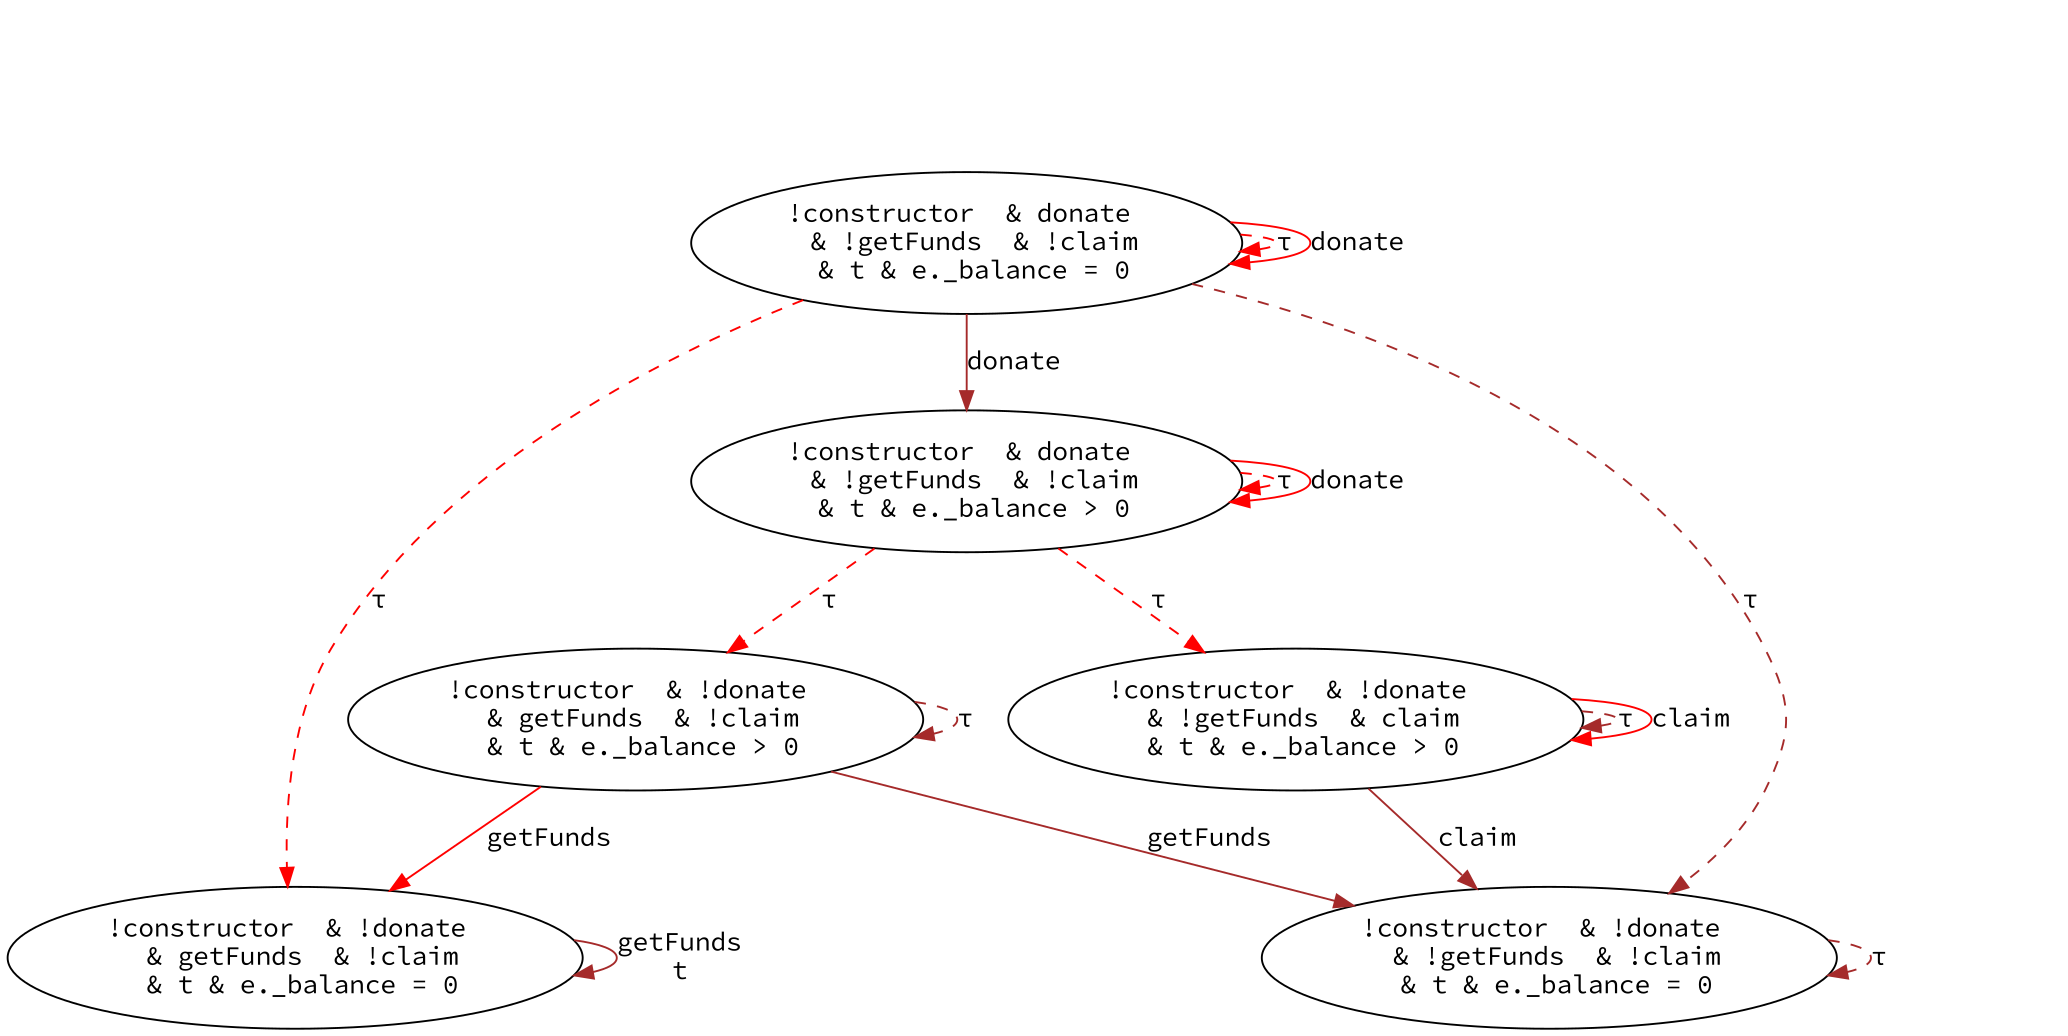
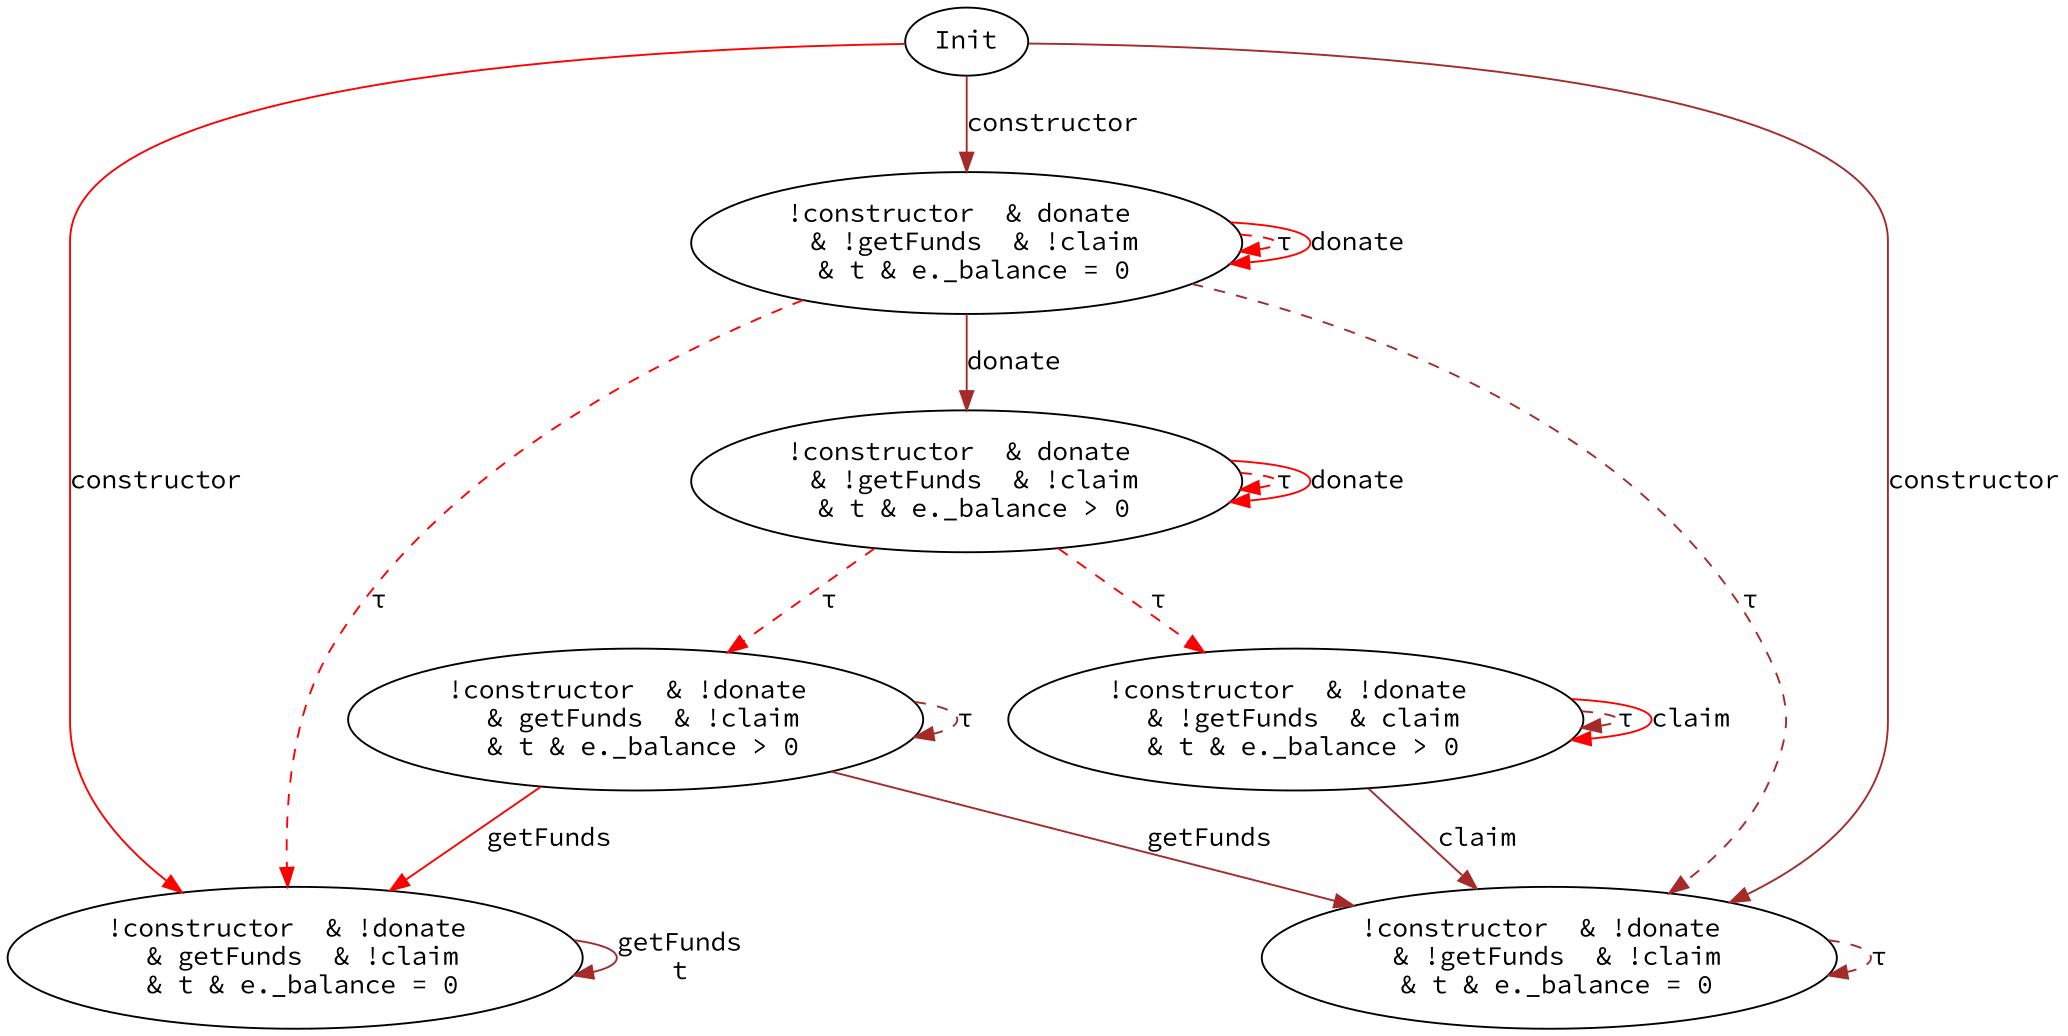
none -> (967, 42)
